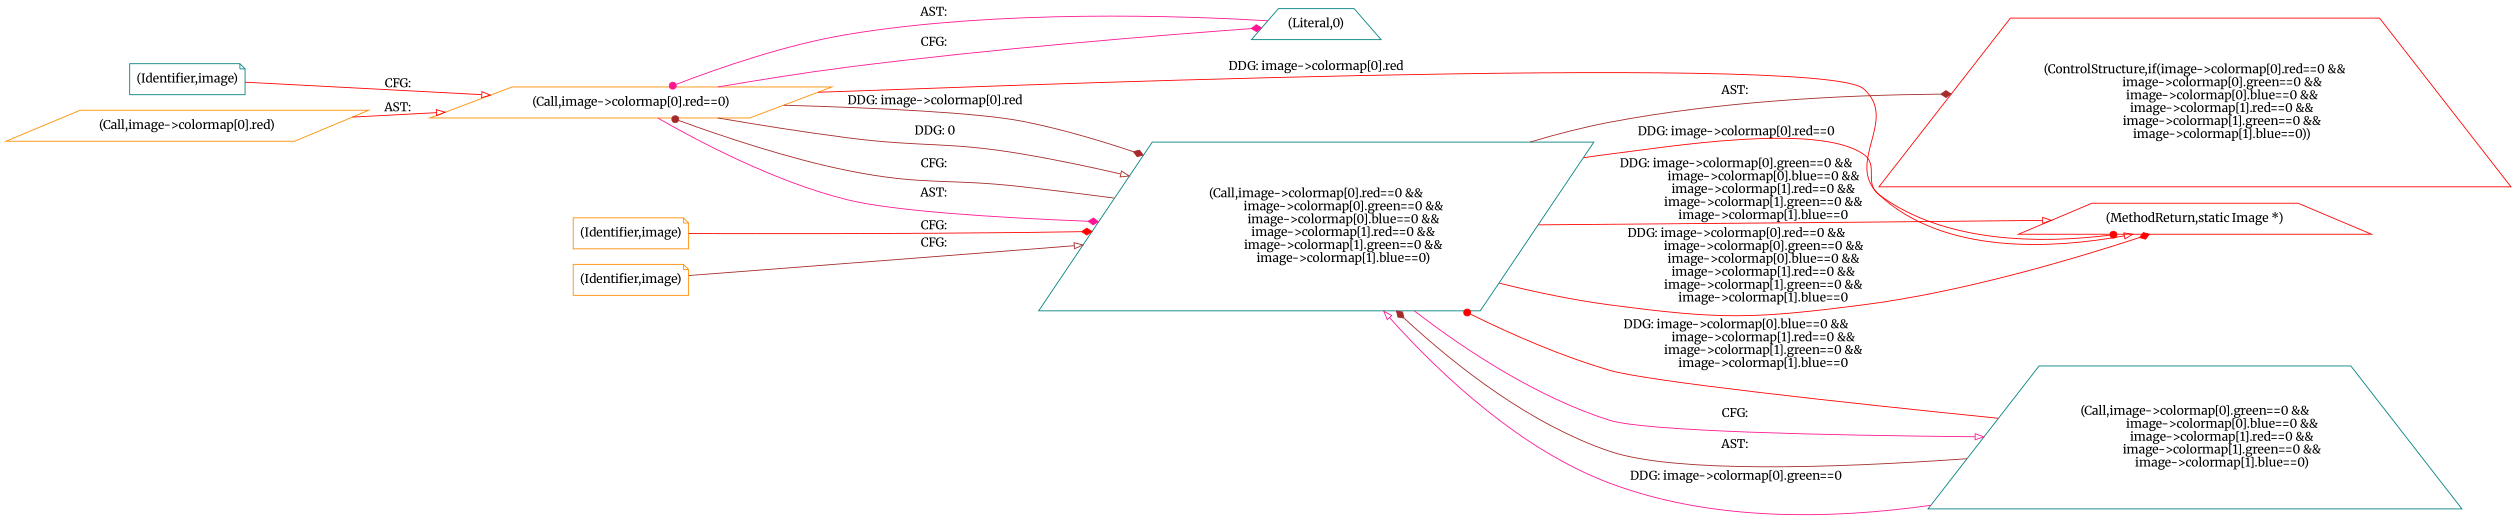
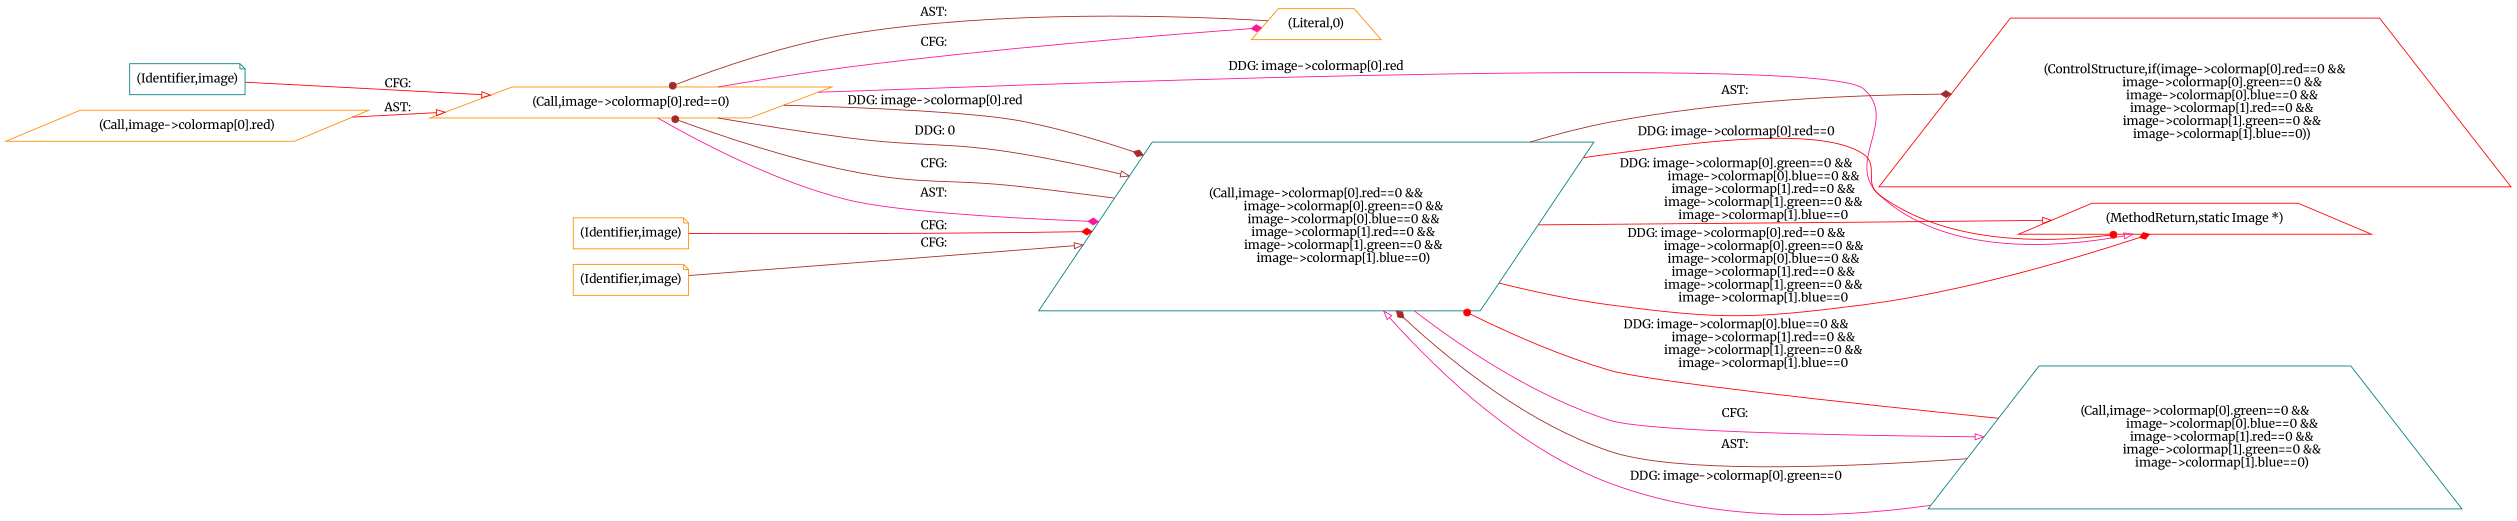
(968, 21) -> (968, 21)
(1316, 24) -> (1316, 24)
(1527, 73) -> (1527, 73)
